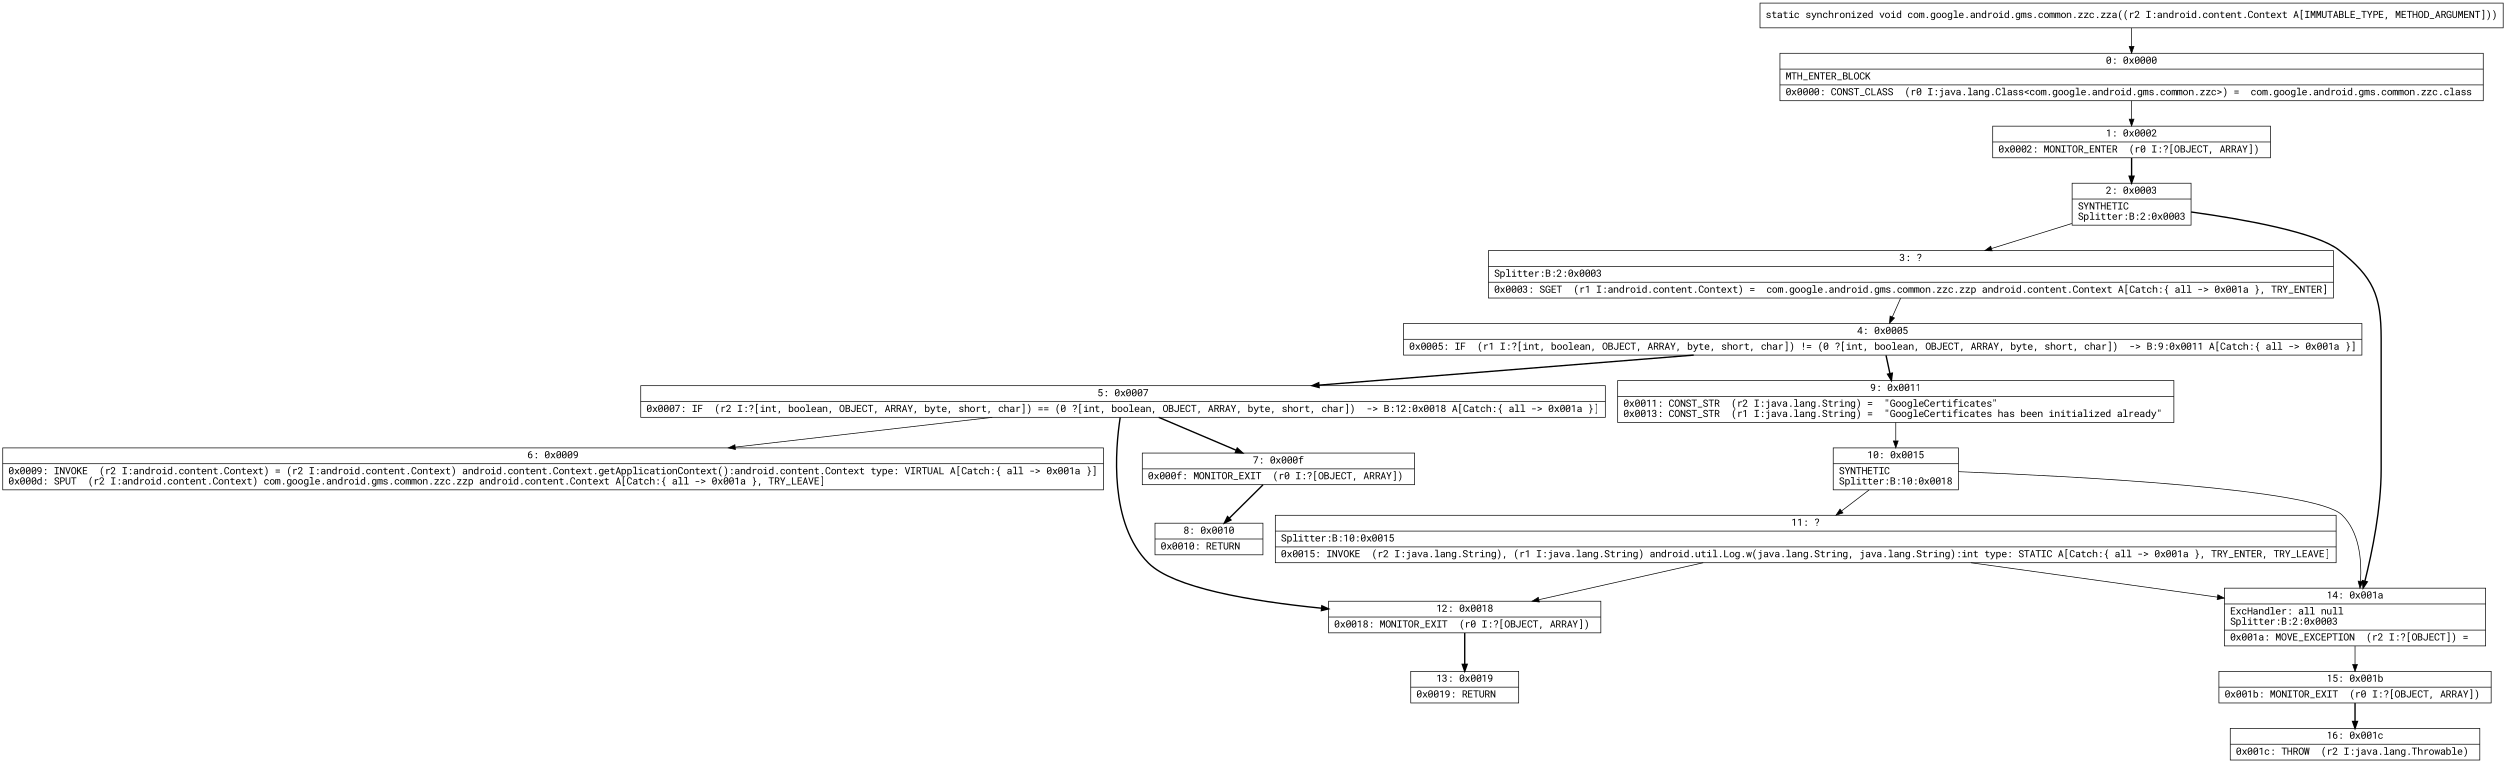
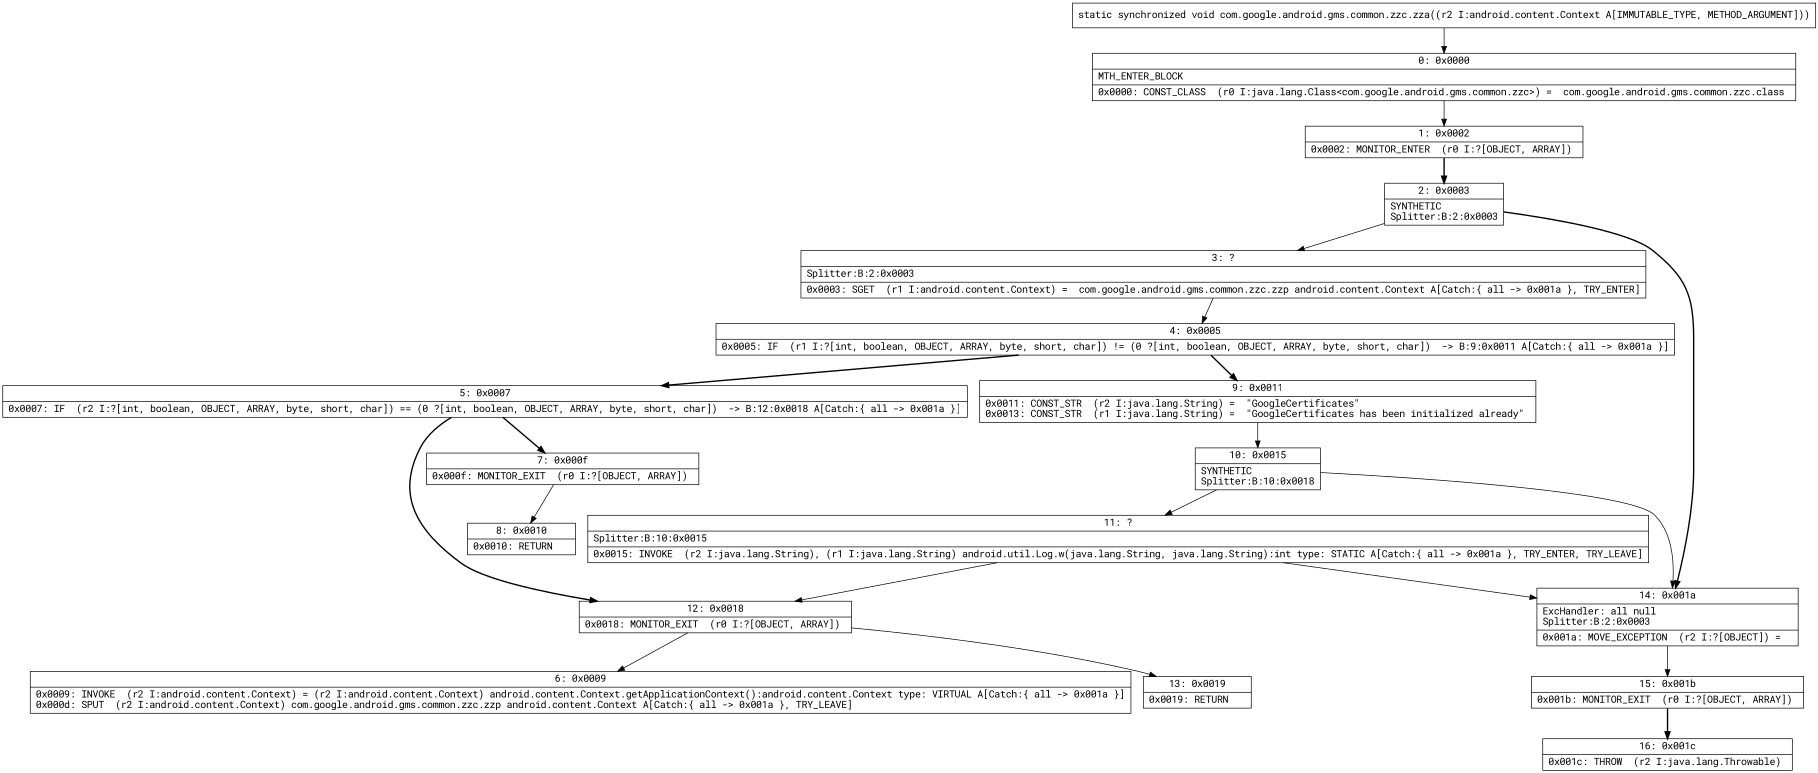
(864, 432) -> (656, 650)
(1246, 501) -> (544, 501)
(1465, 649) -> (1001, 646)
